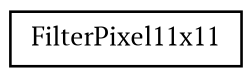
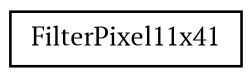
(126, 39) -> (126, 39)
